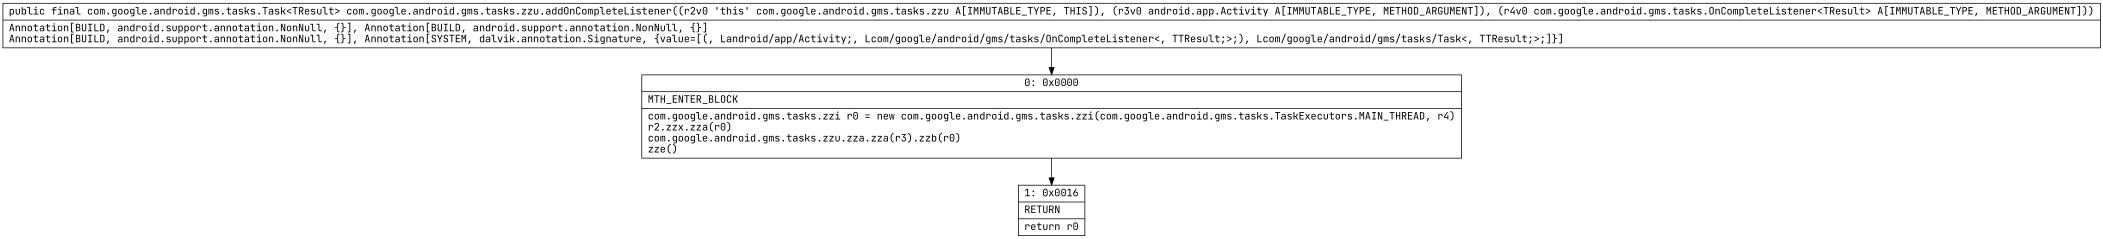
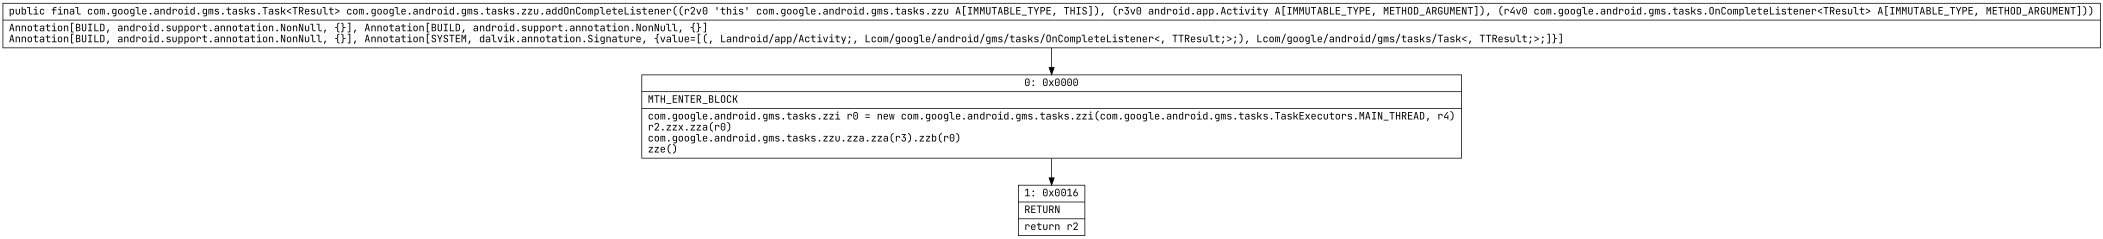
(1052, 227) -> (1052, 227)
